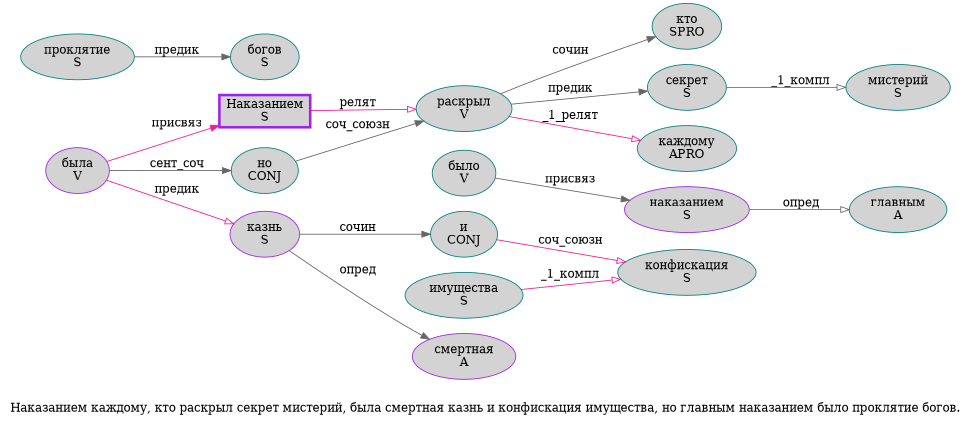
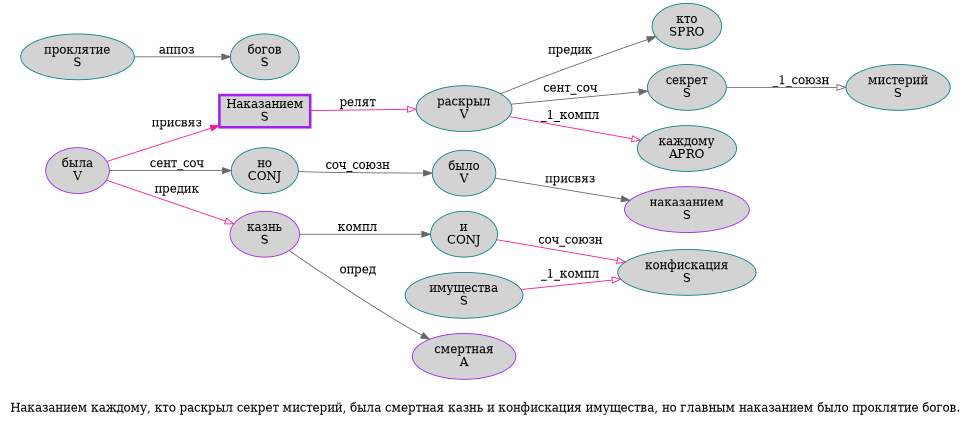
(177, 50) -> (177, 50)
(570, 50) -> (570, 50)
(801, 81) -> (801, 81)
(570, 89) -> (570, 89)
(570, 116) -> (570, 116)
(356, 142) -> (361, 173)
(898, 210) -> none
(358, 228) -> (358, 228)
